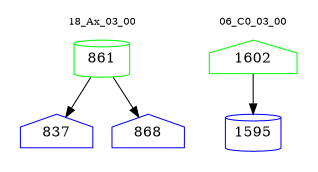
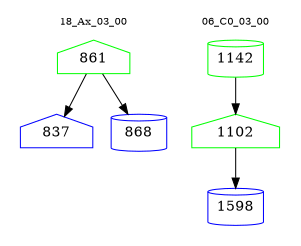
(102, 59) -> (94, 59)
none -> (236, 59)
(253, 59) -> (236, 133)
(148, 133) -> (139, 133)
(253, 133) -> (236, 207)
